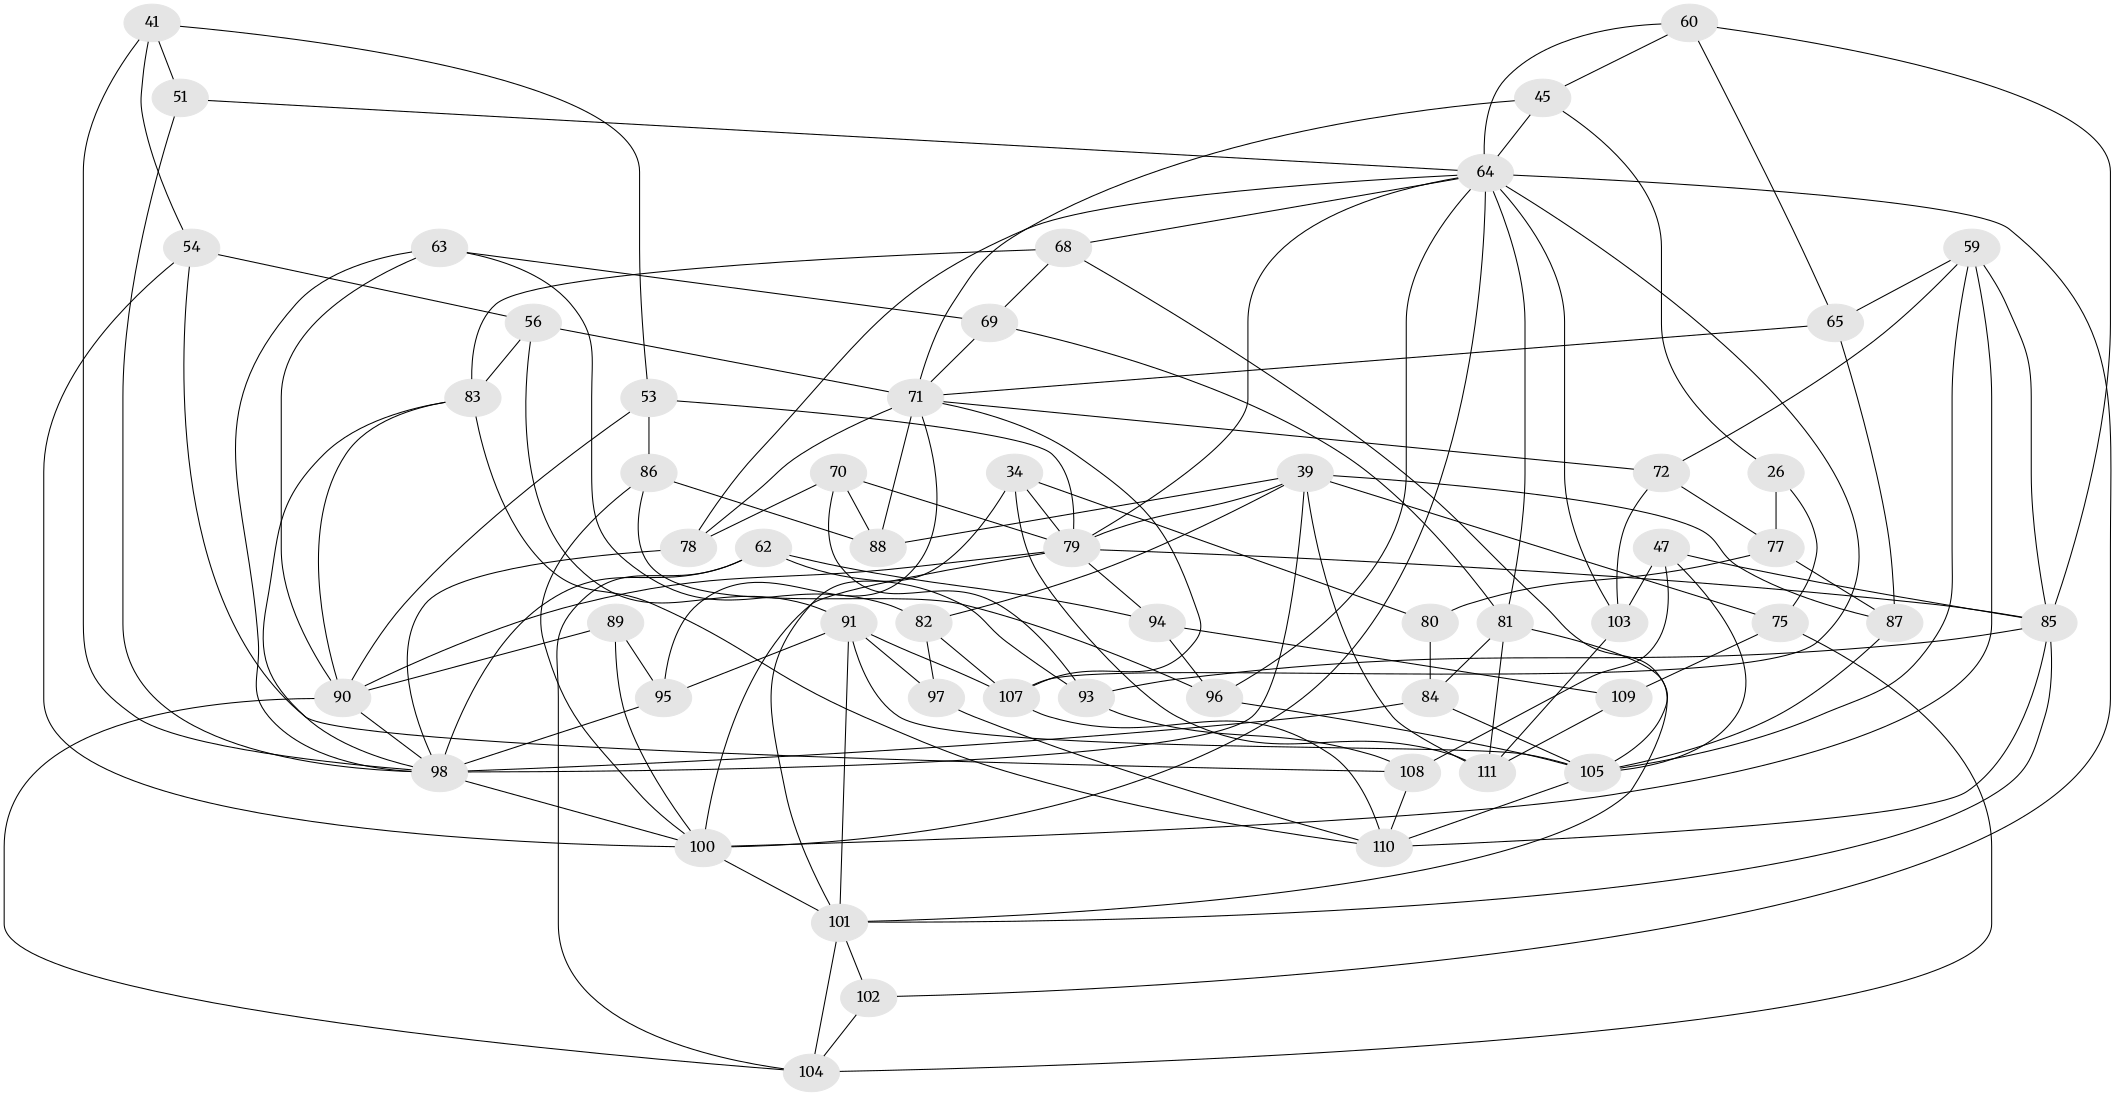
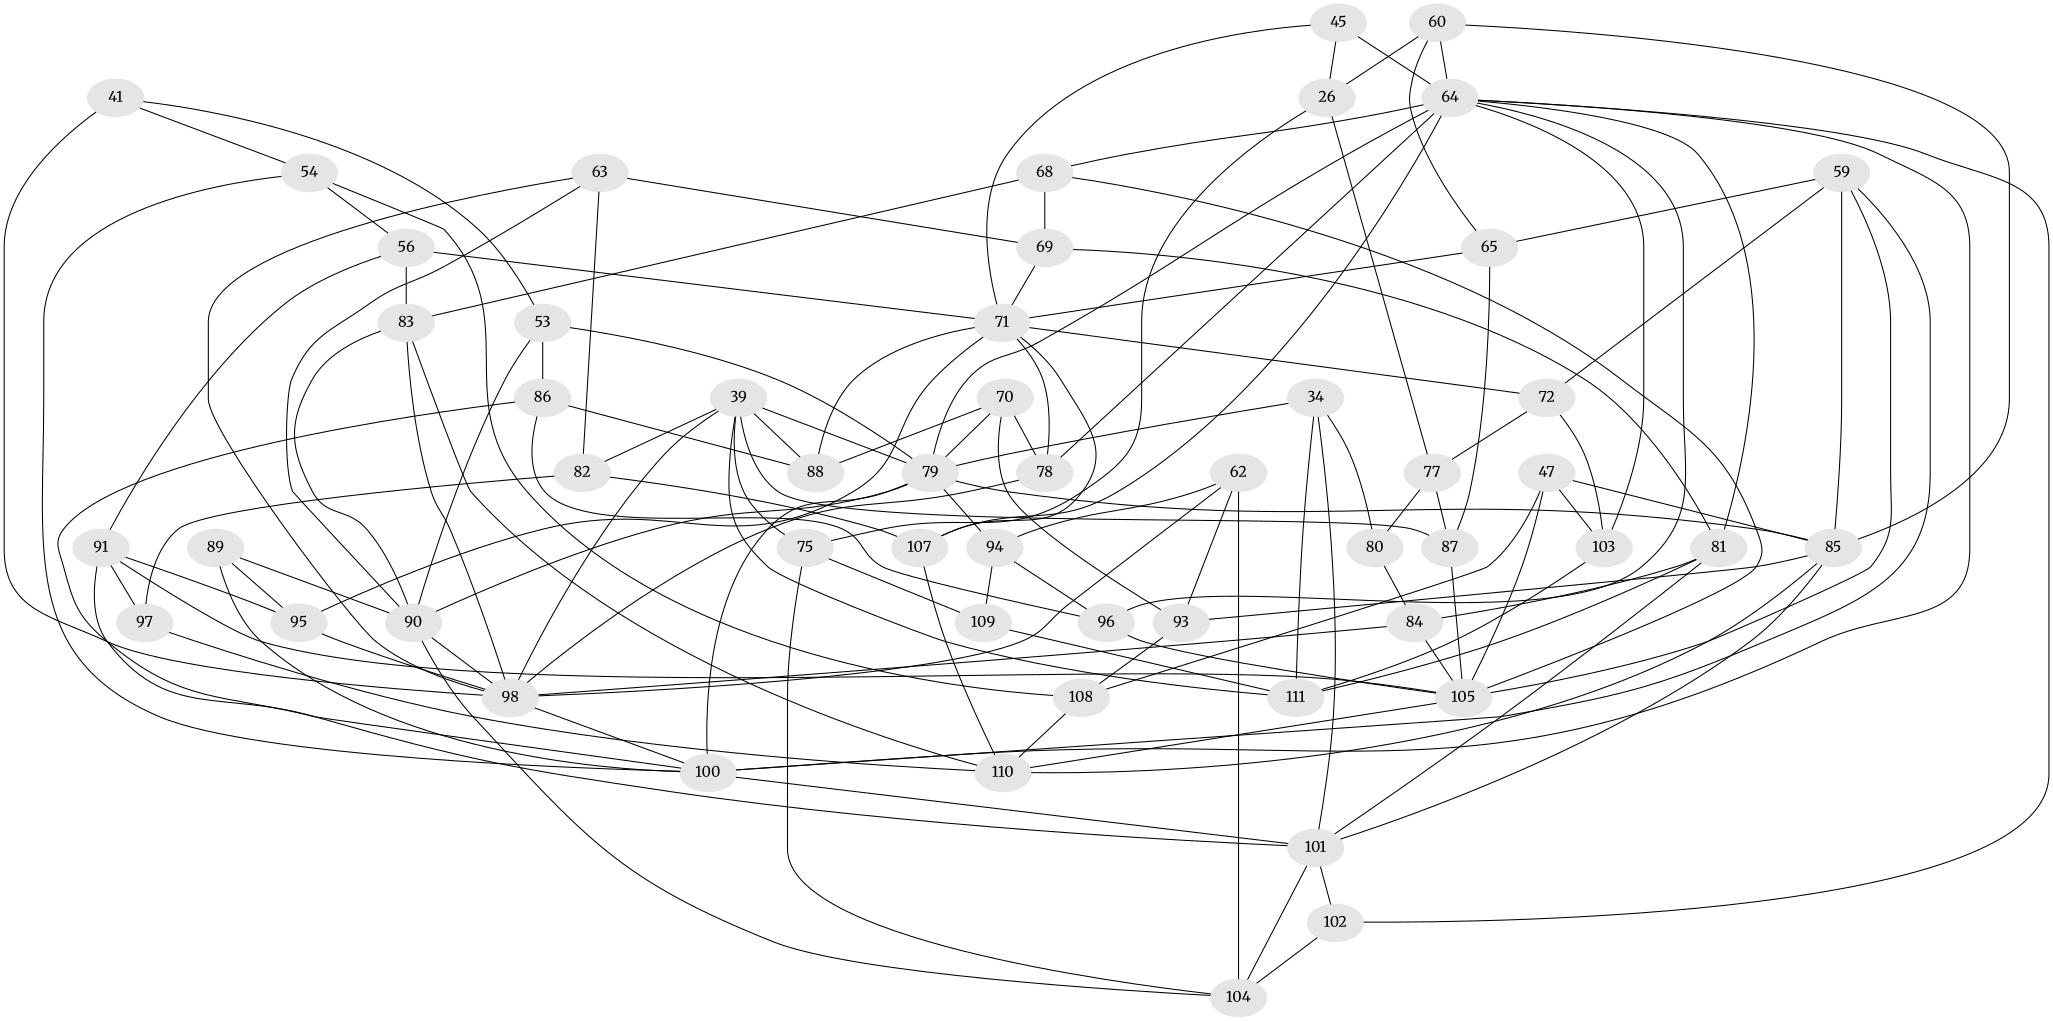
(1616, 60) -> (1382, 60)
(180, 98) -> none
(921, 657) -> none
